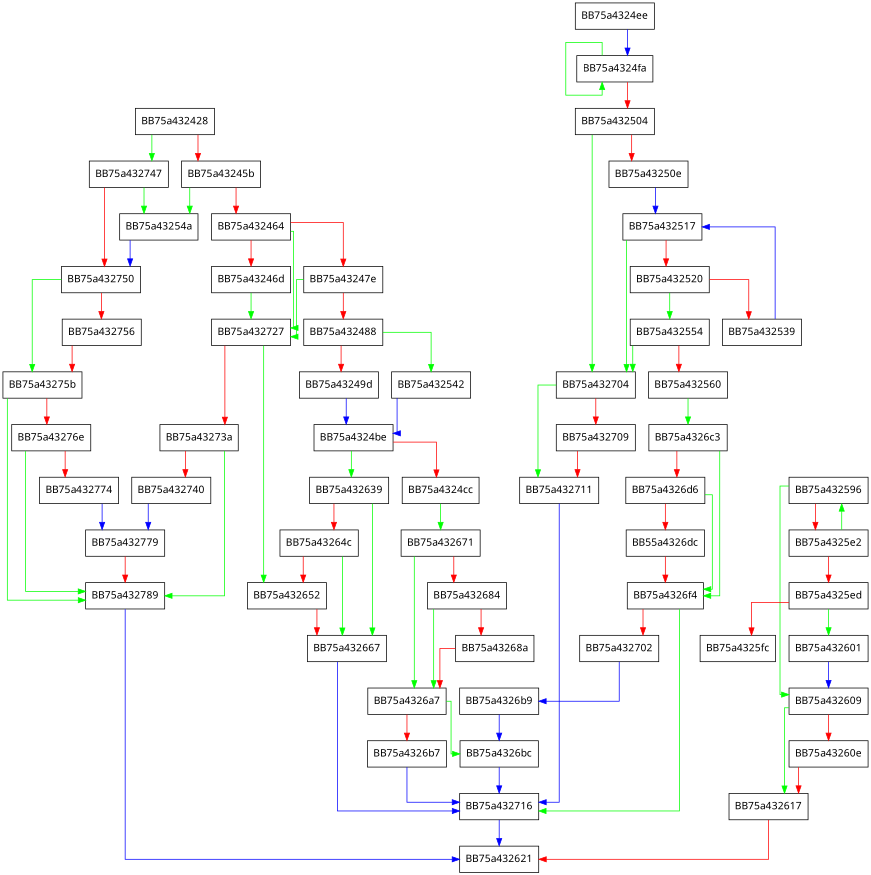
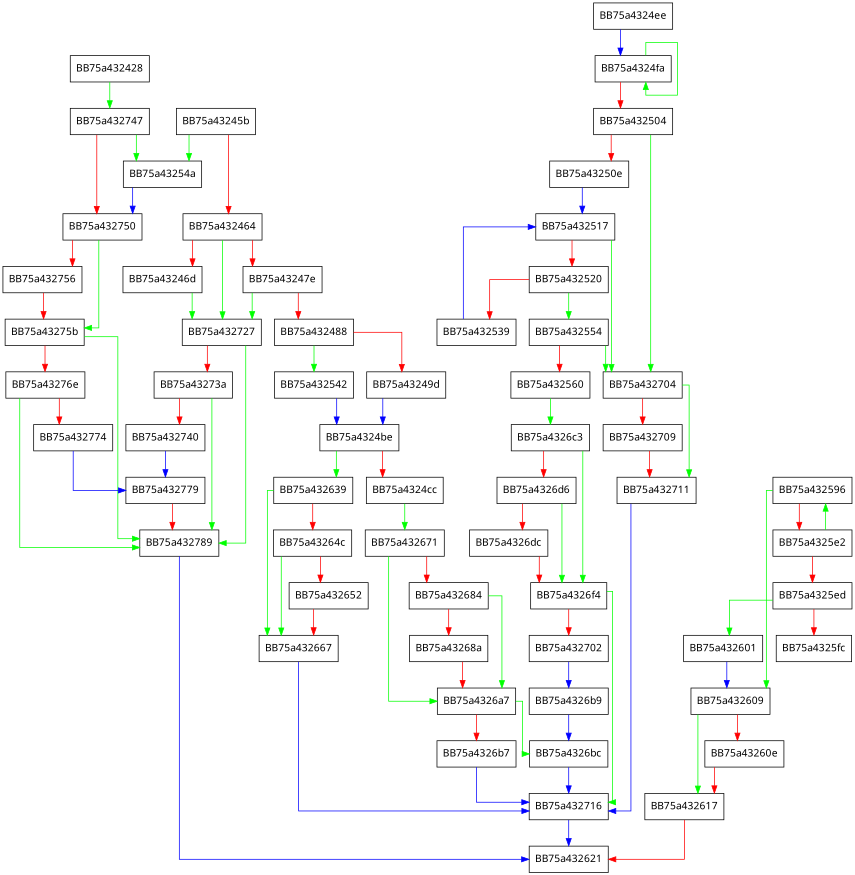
(198, 144) -> none
(264, 460) -> (246, 454)
(665, 543) -> (509, 543)
